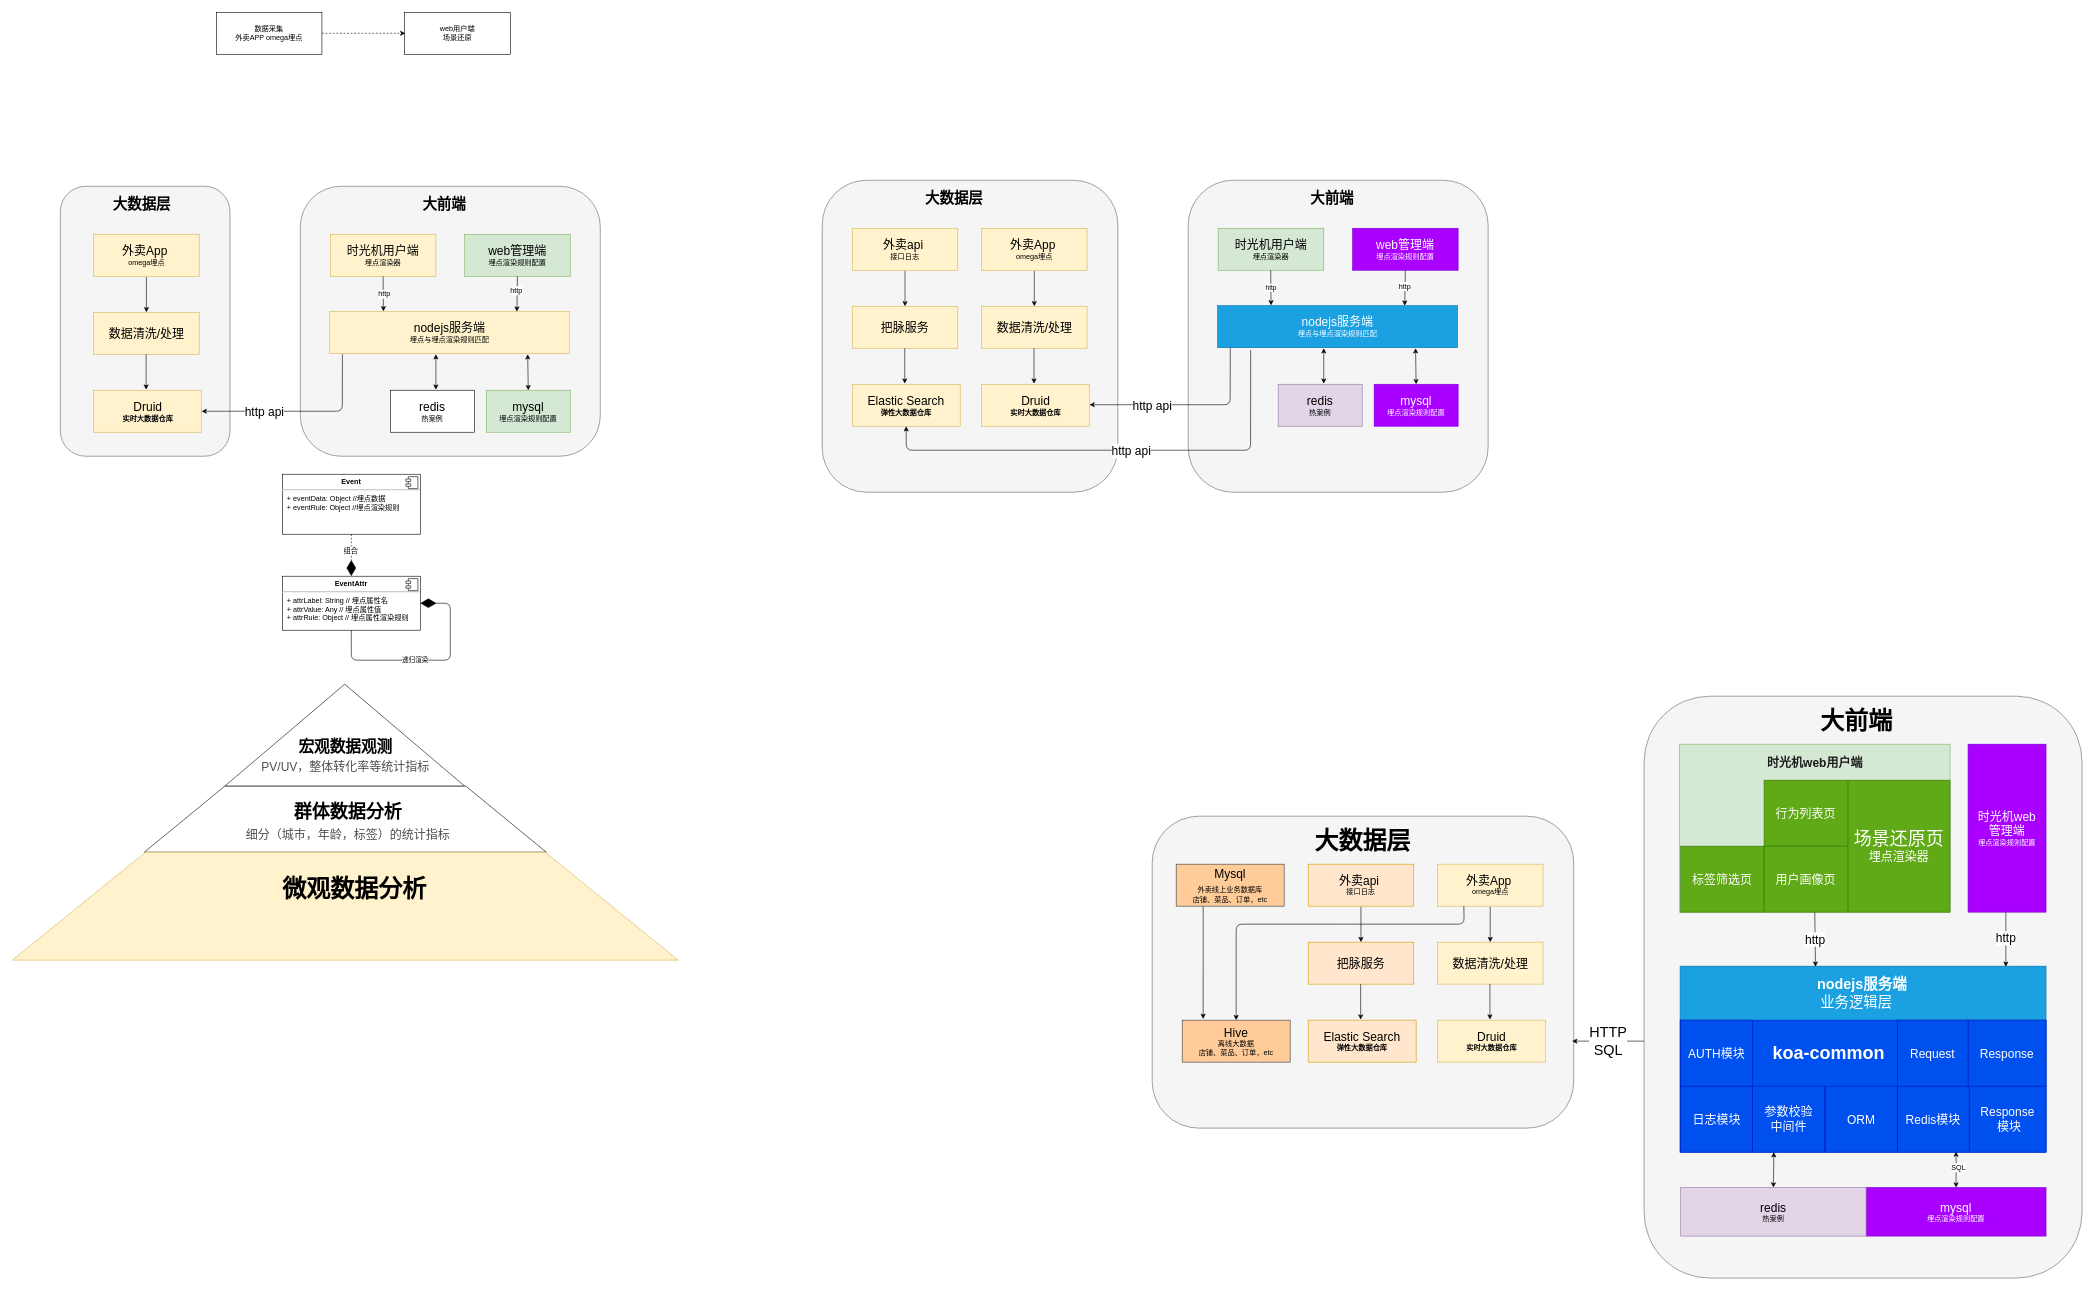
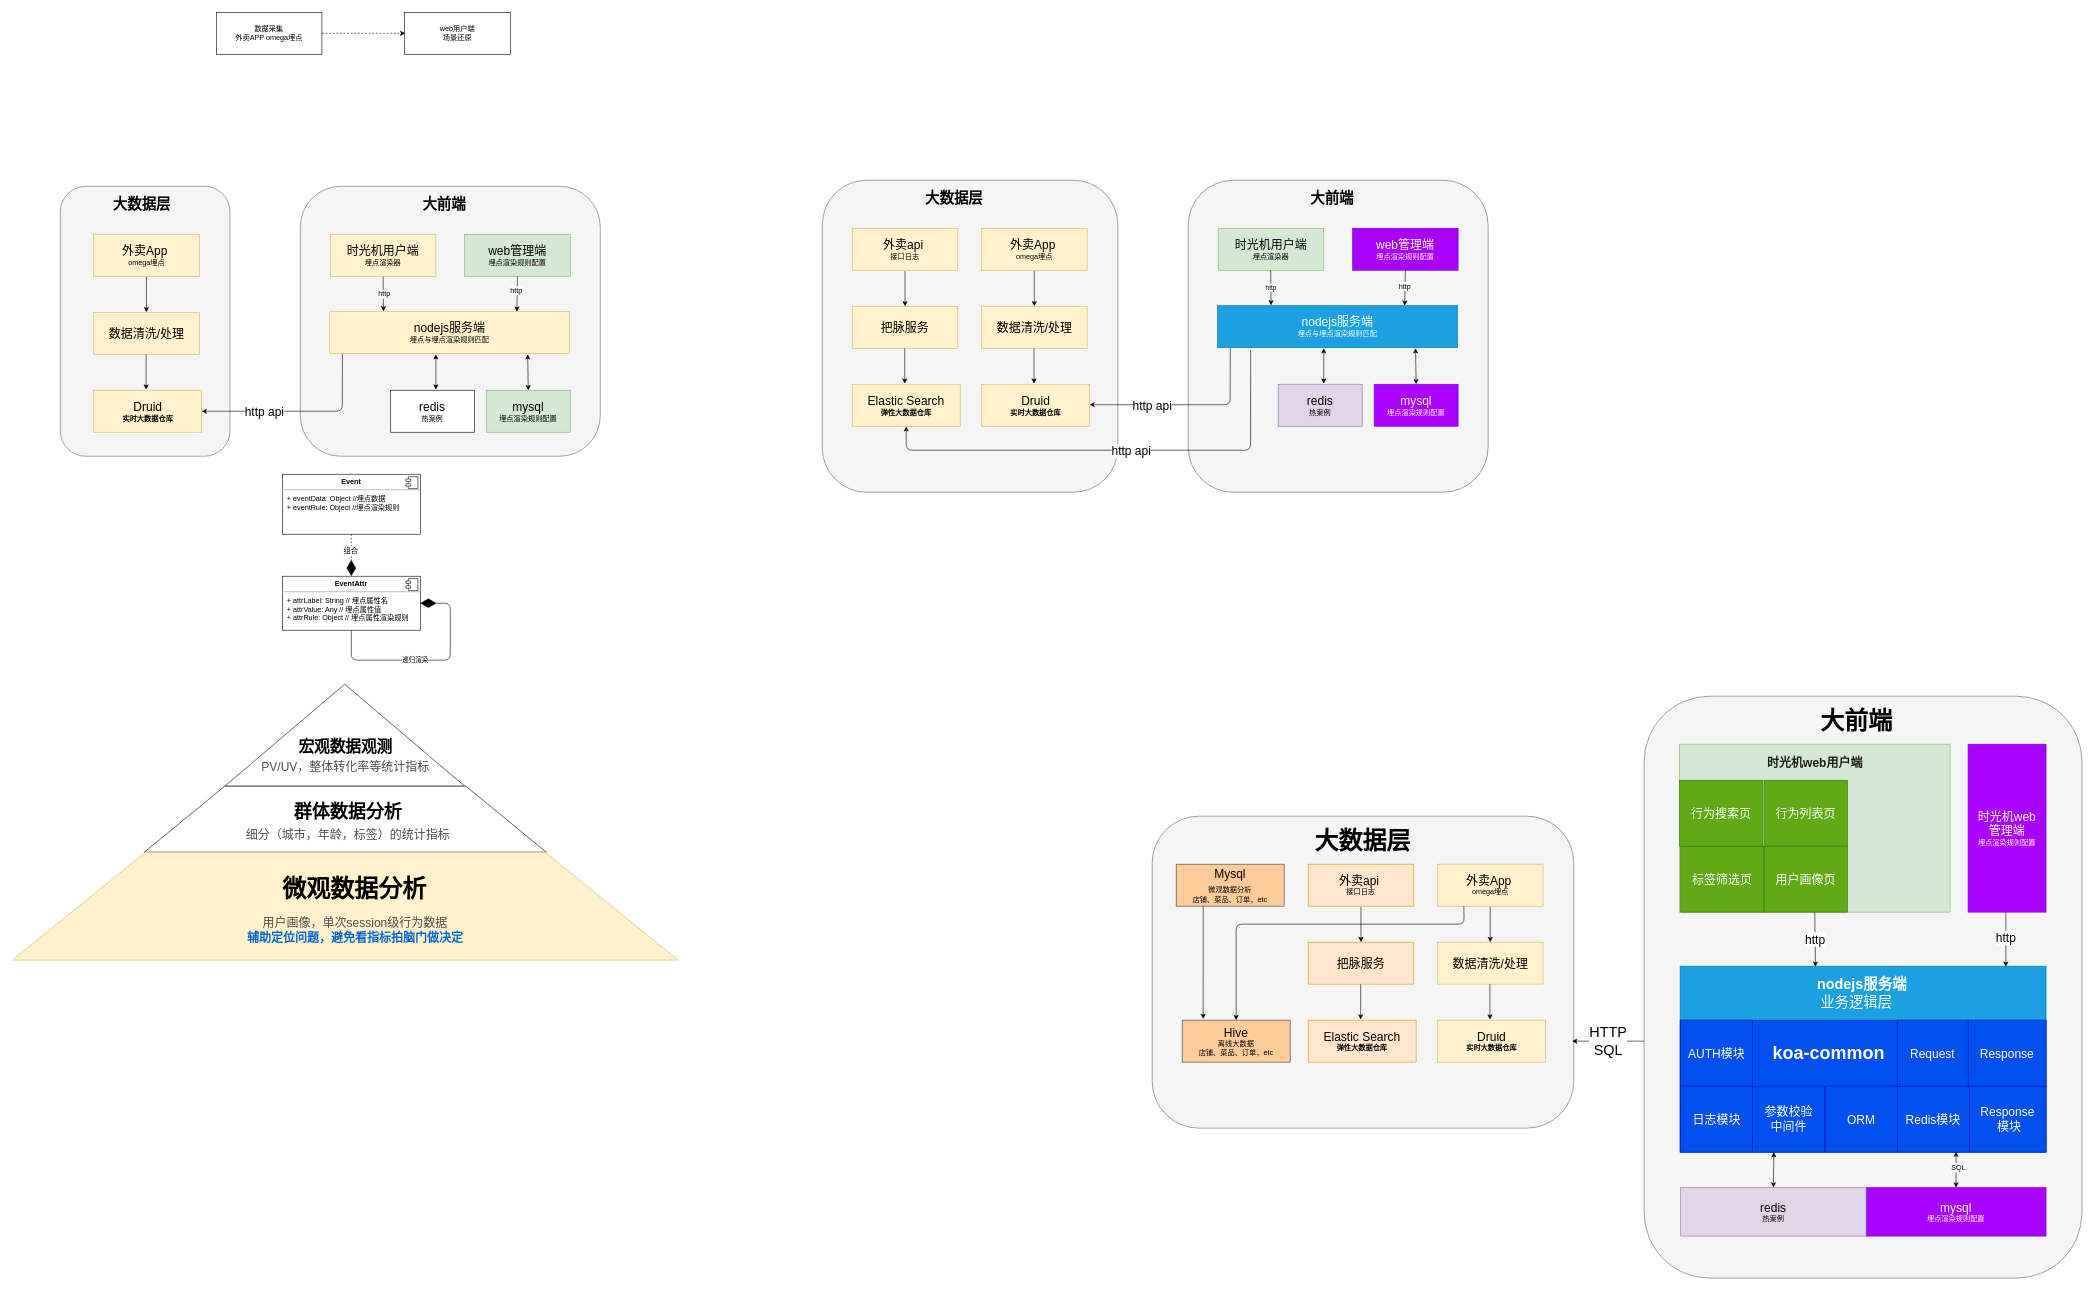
none -> (1721, 813)
(1899, 846) -> none
(1230, 885) -> (1230, 885)
none -> (355, 927)
